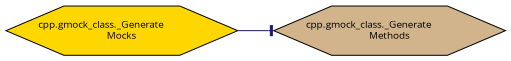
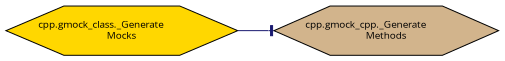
(390, 31) -> (386, 31)
